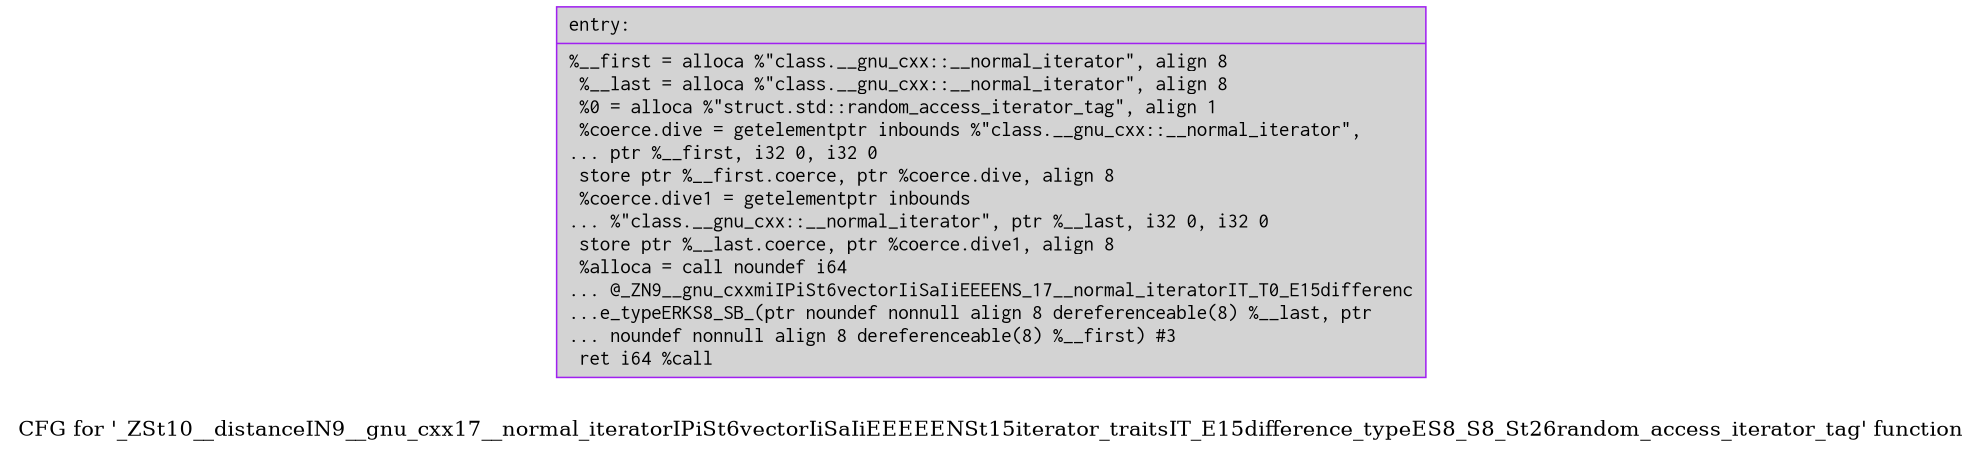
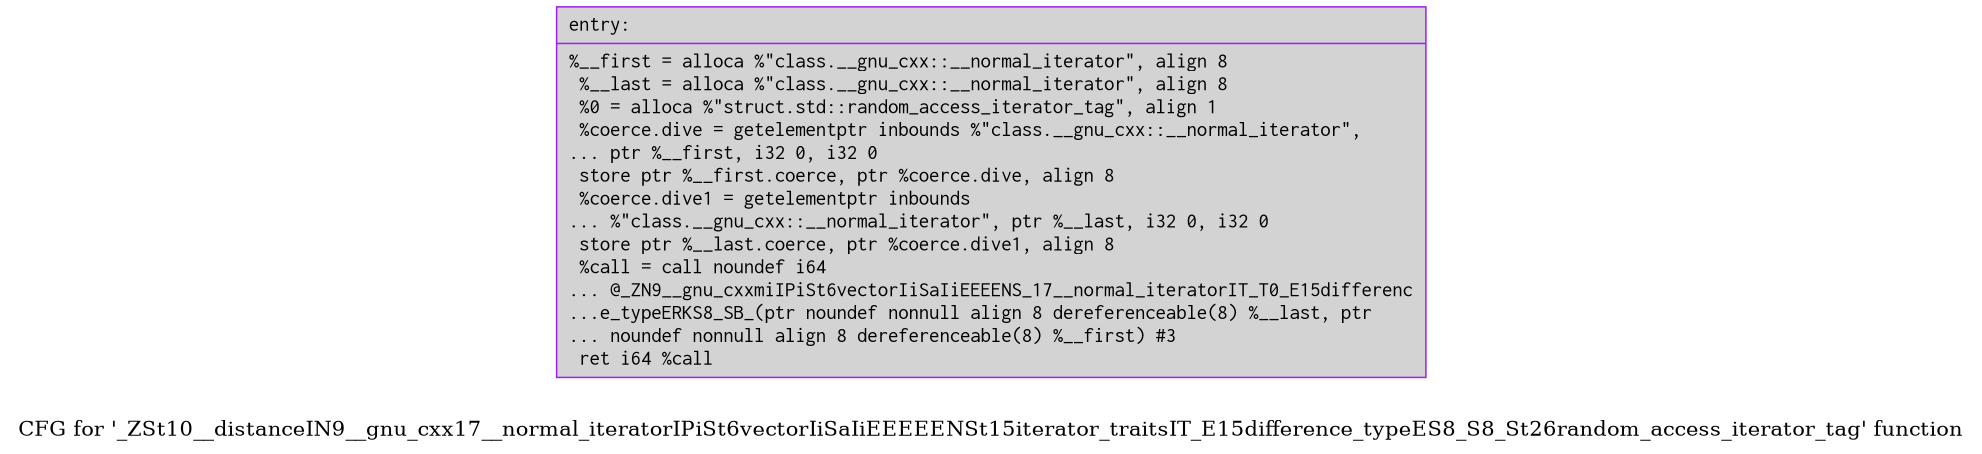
(708, 267) -> (698, 267)
